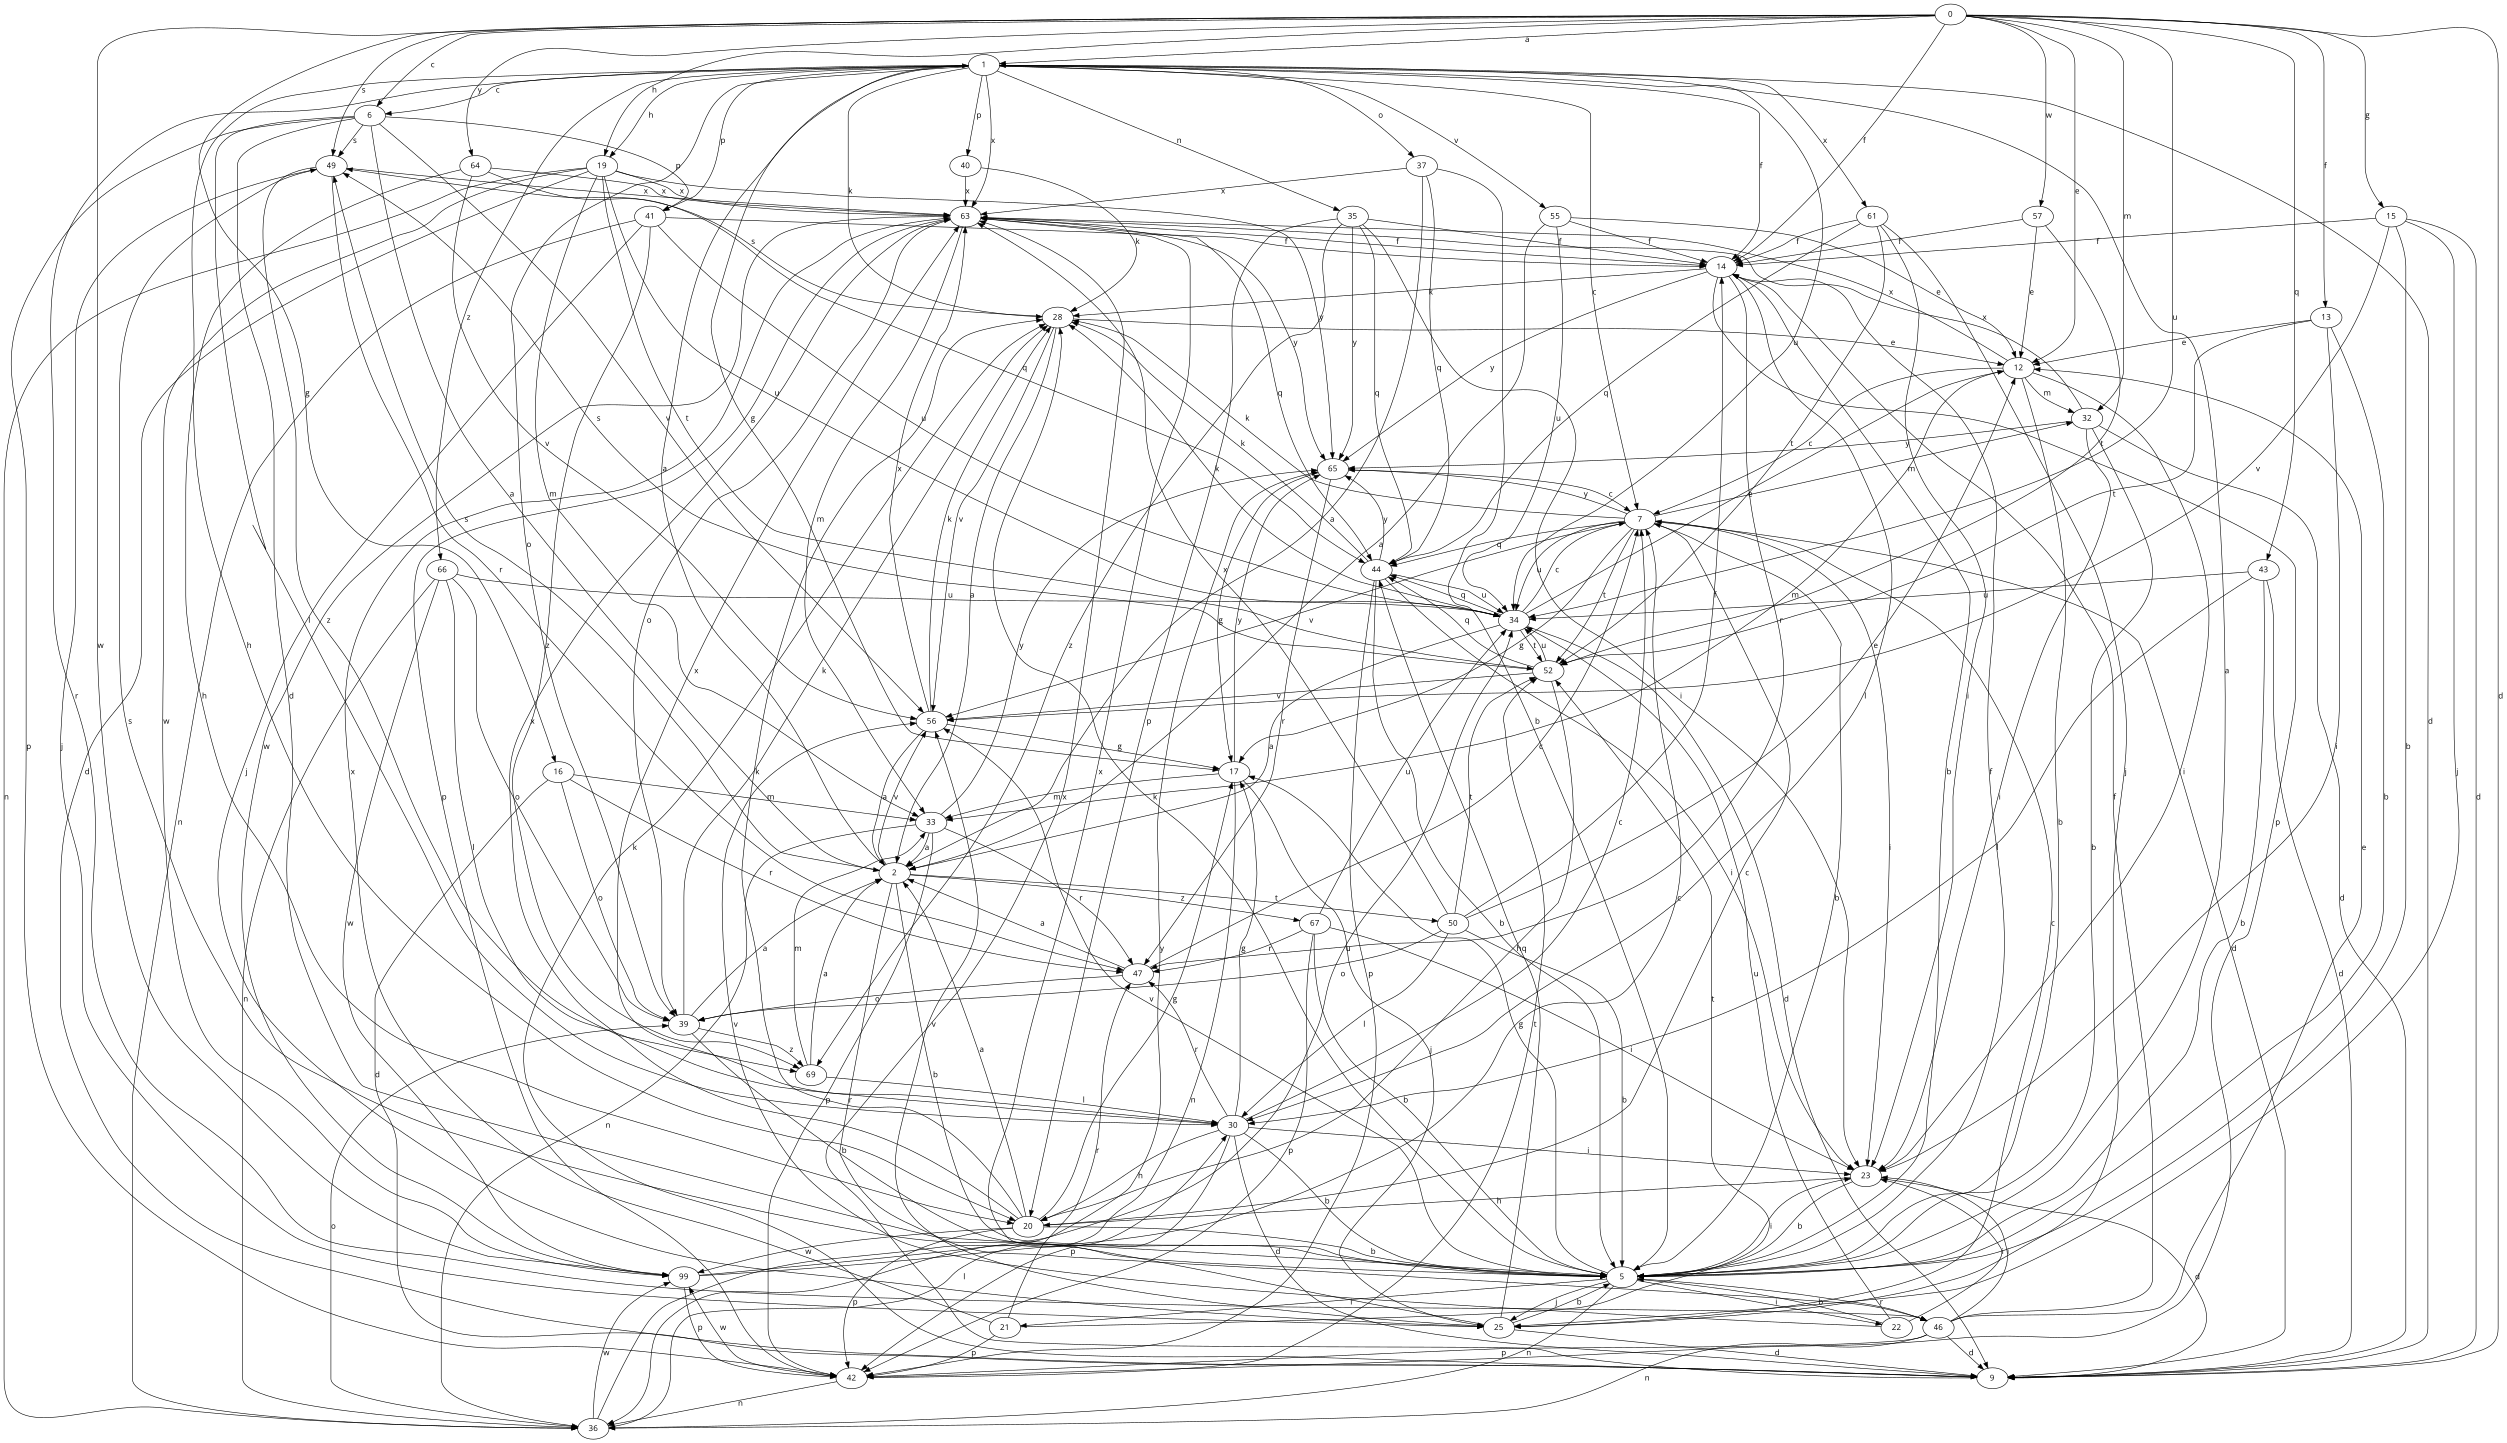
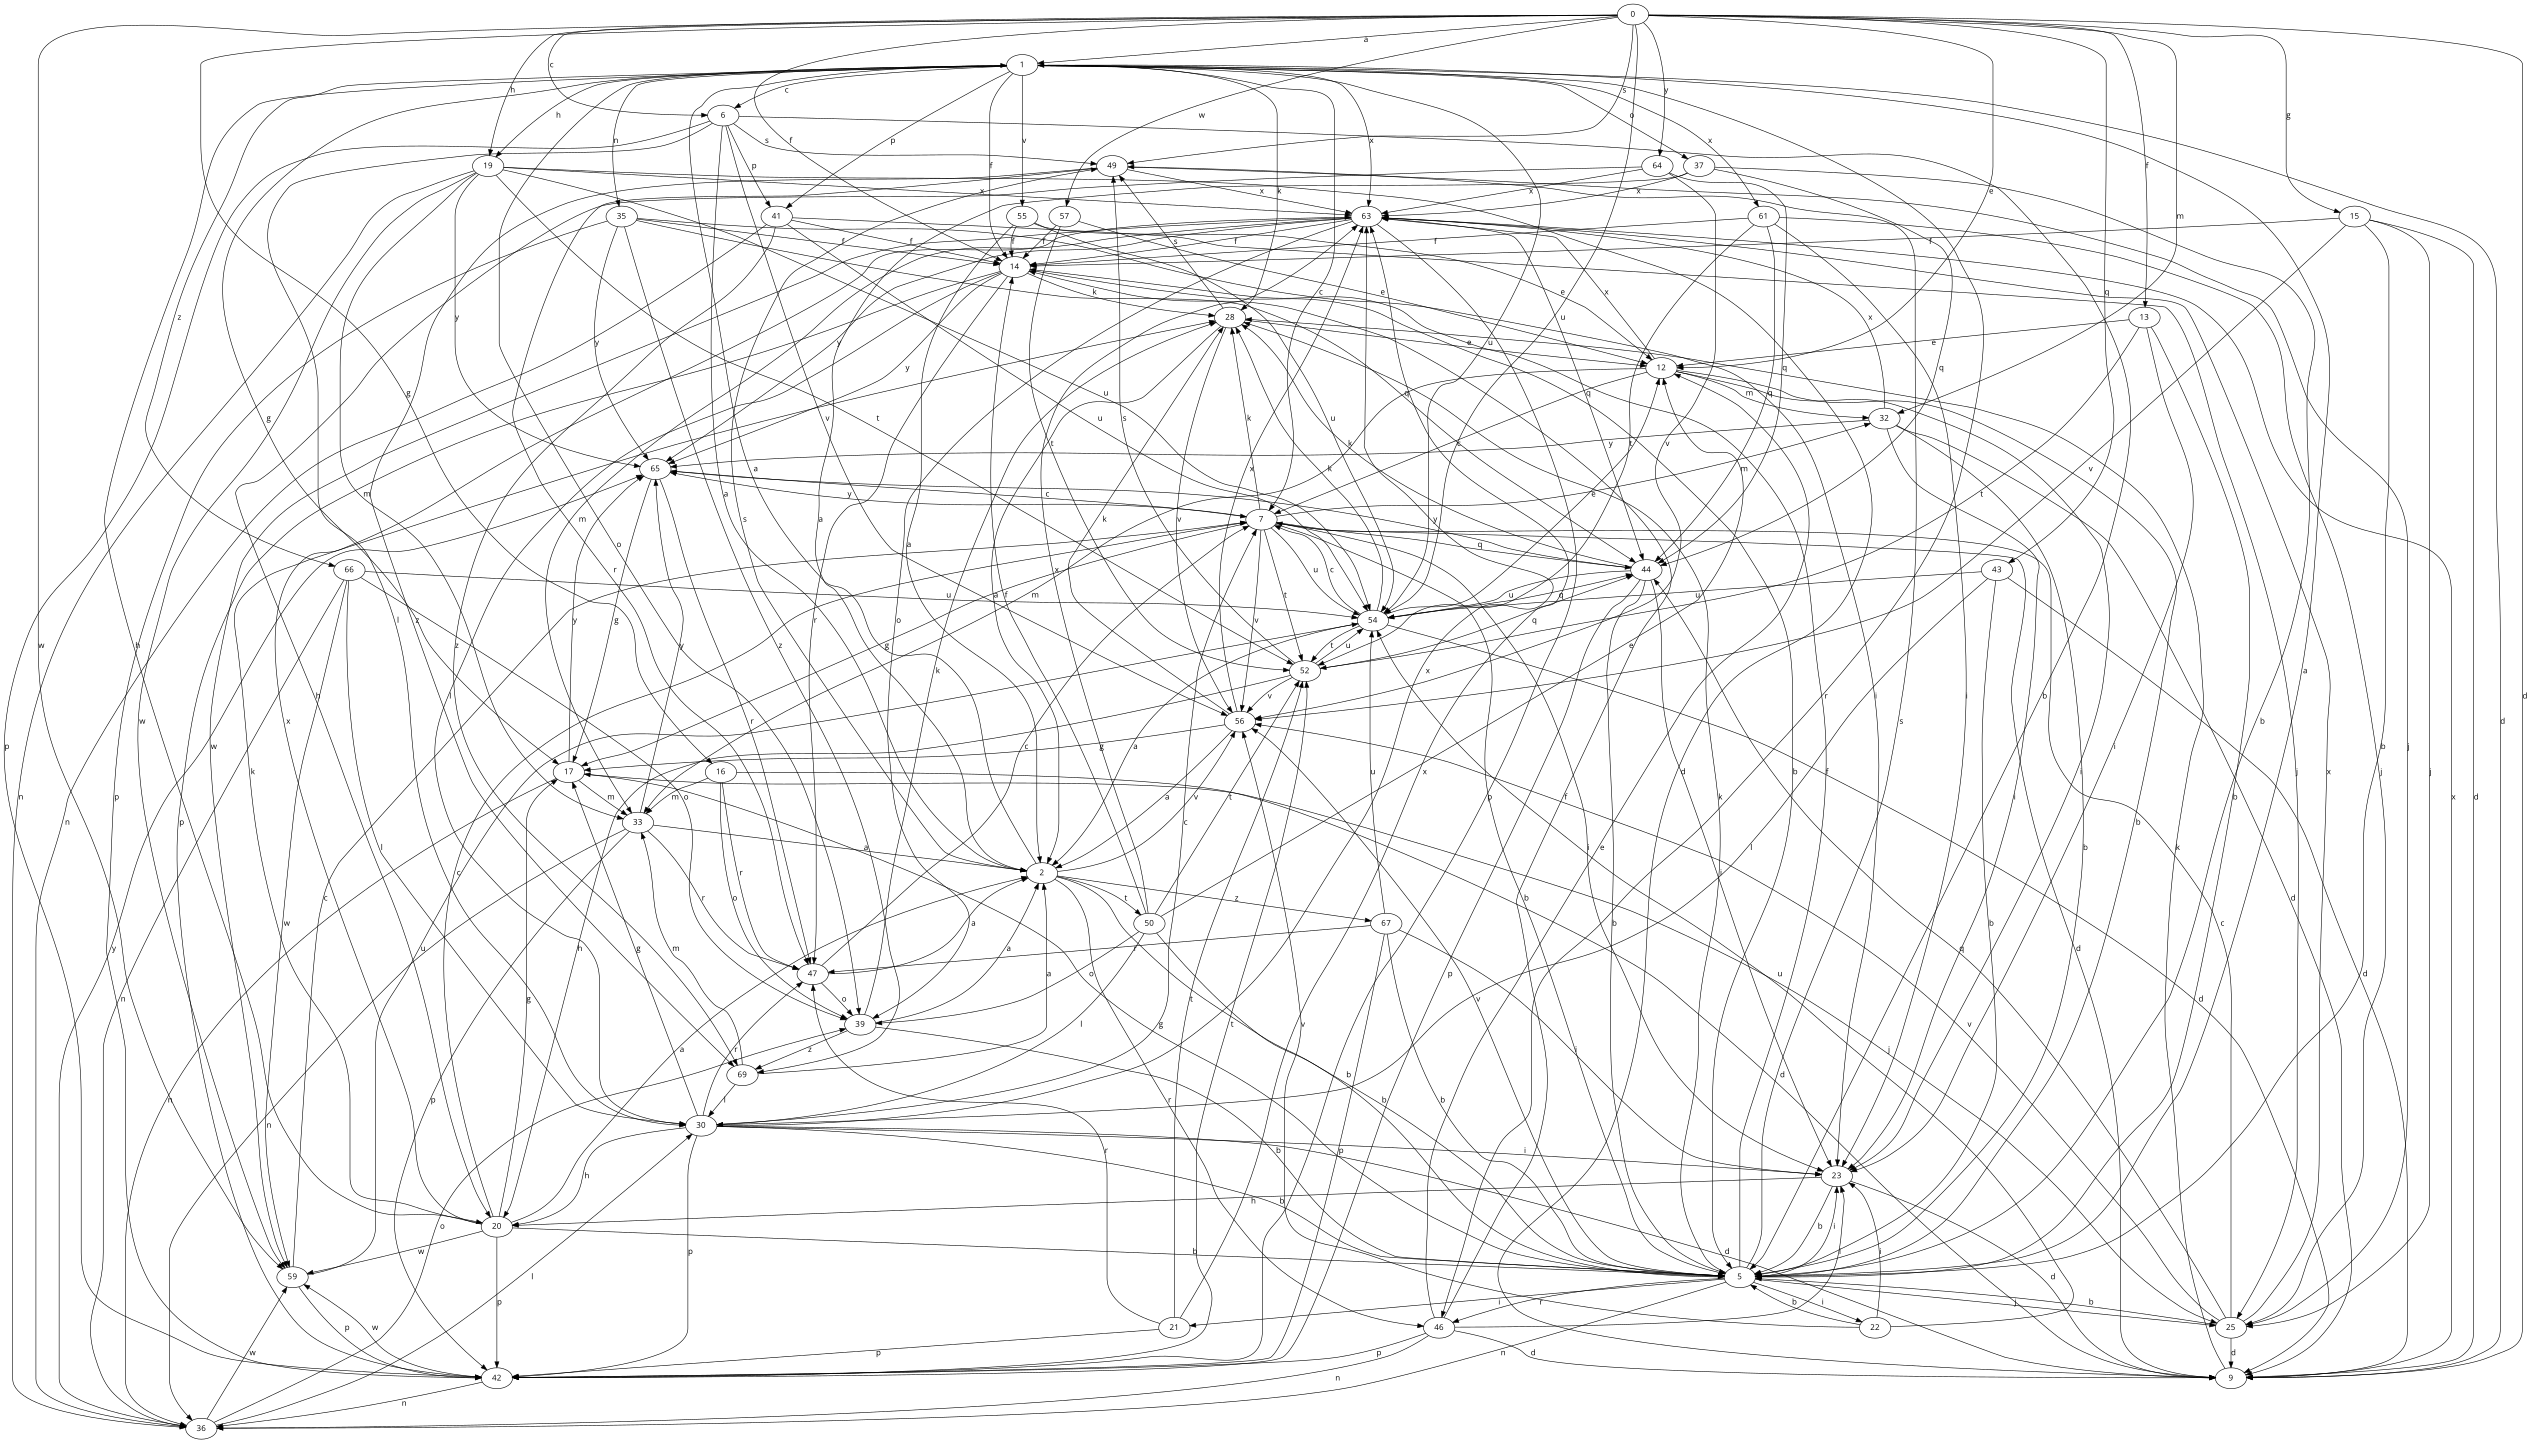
(965, 166) -> none
(1514, 621) -> (1373, 621)
(1154, 685) -> (113, 808)
(292, 696) -> (2045, 696)
(684, 1277) -> (293, 1277)
